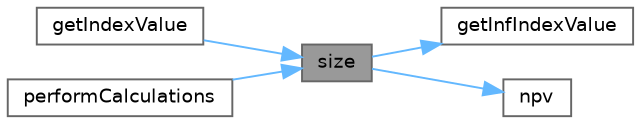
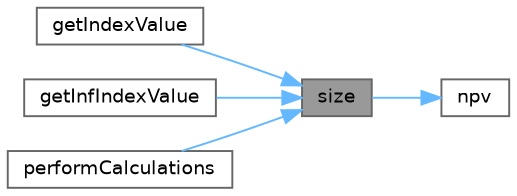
(397, 52) -> (249, 98)
